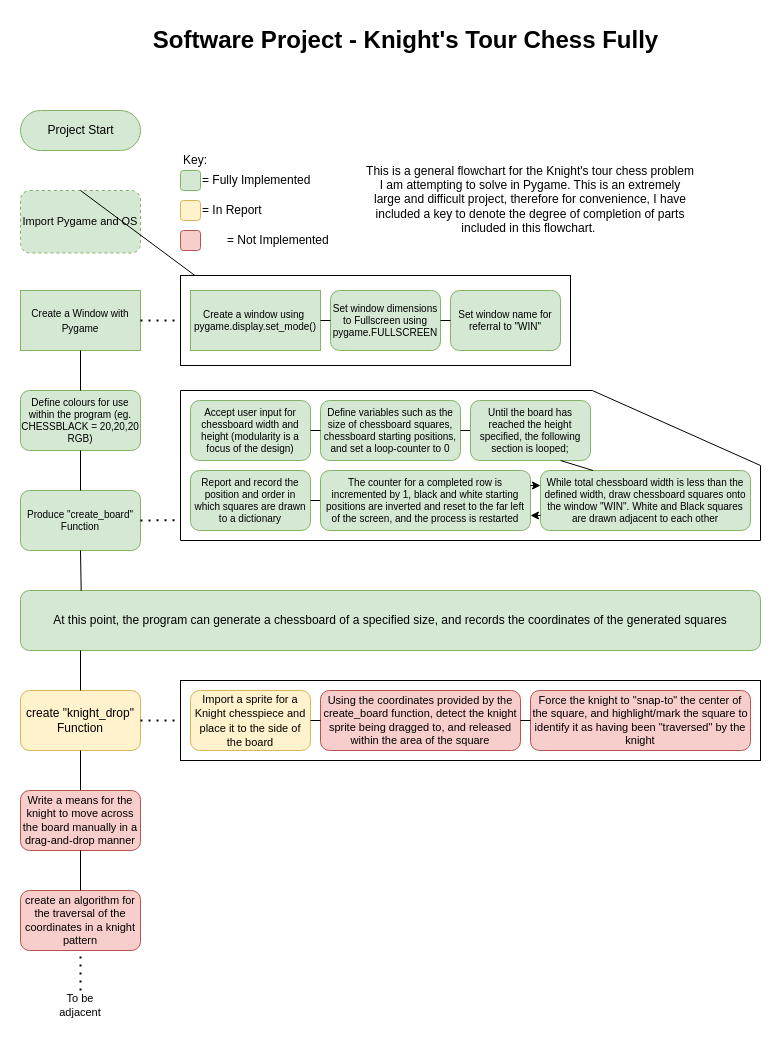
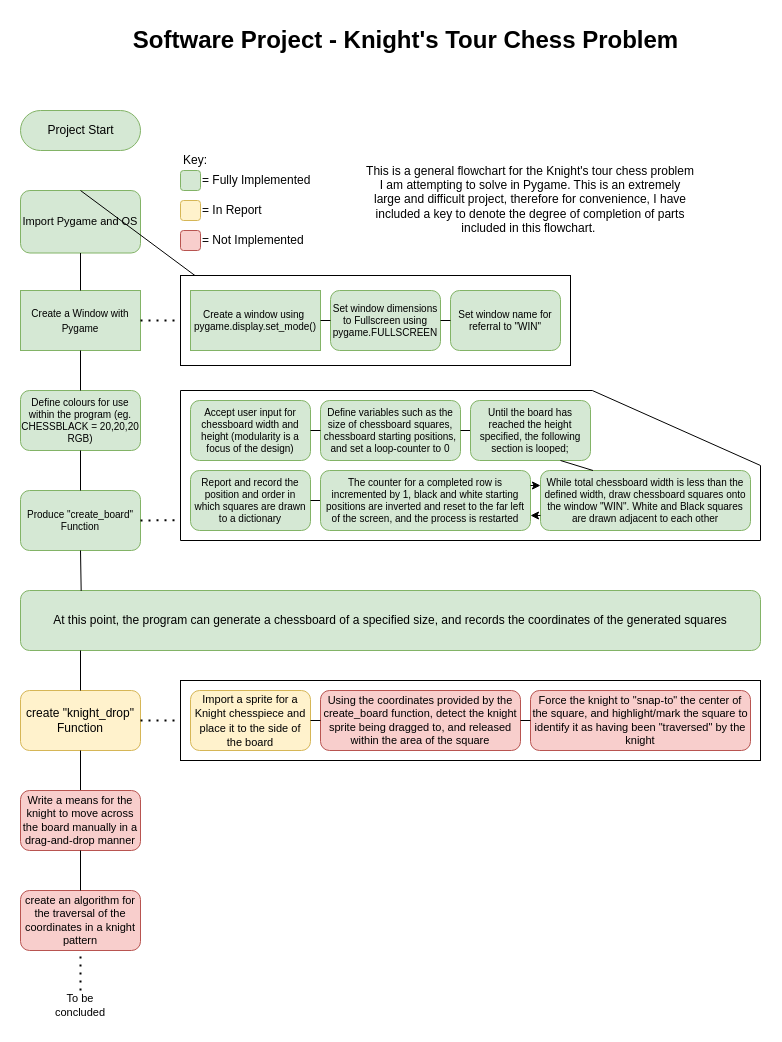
(406, 41) -> (406, 41)
(81, 222) -> (81, 222)
(276, 241) -> (251, 241)
none -> (81, 272)
(81, 1006) -> (81, 1006)
